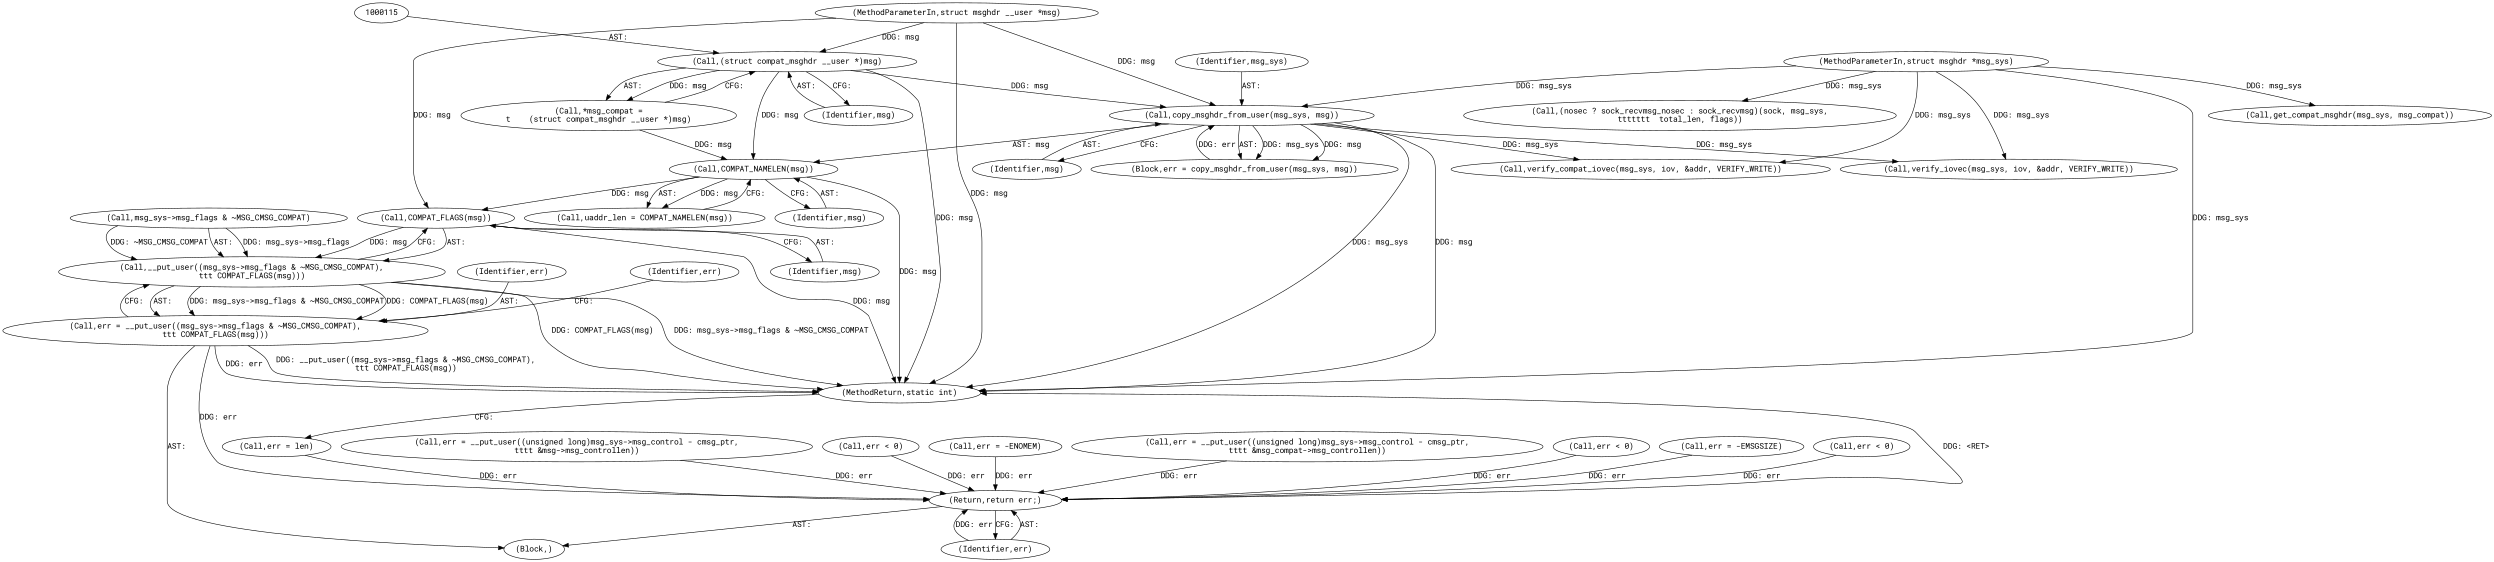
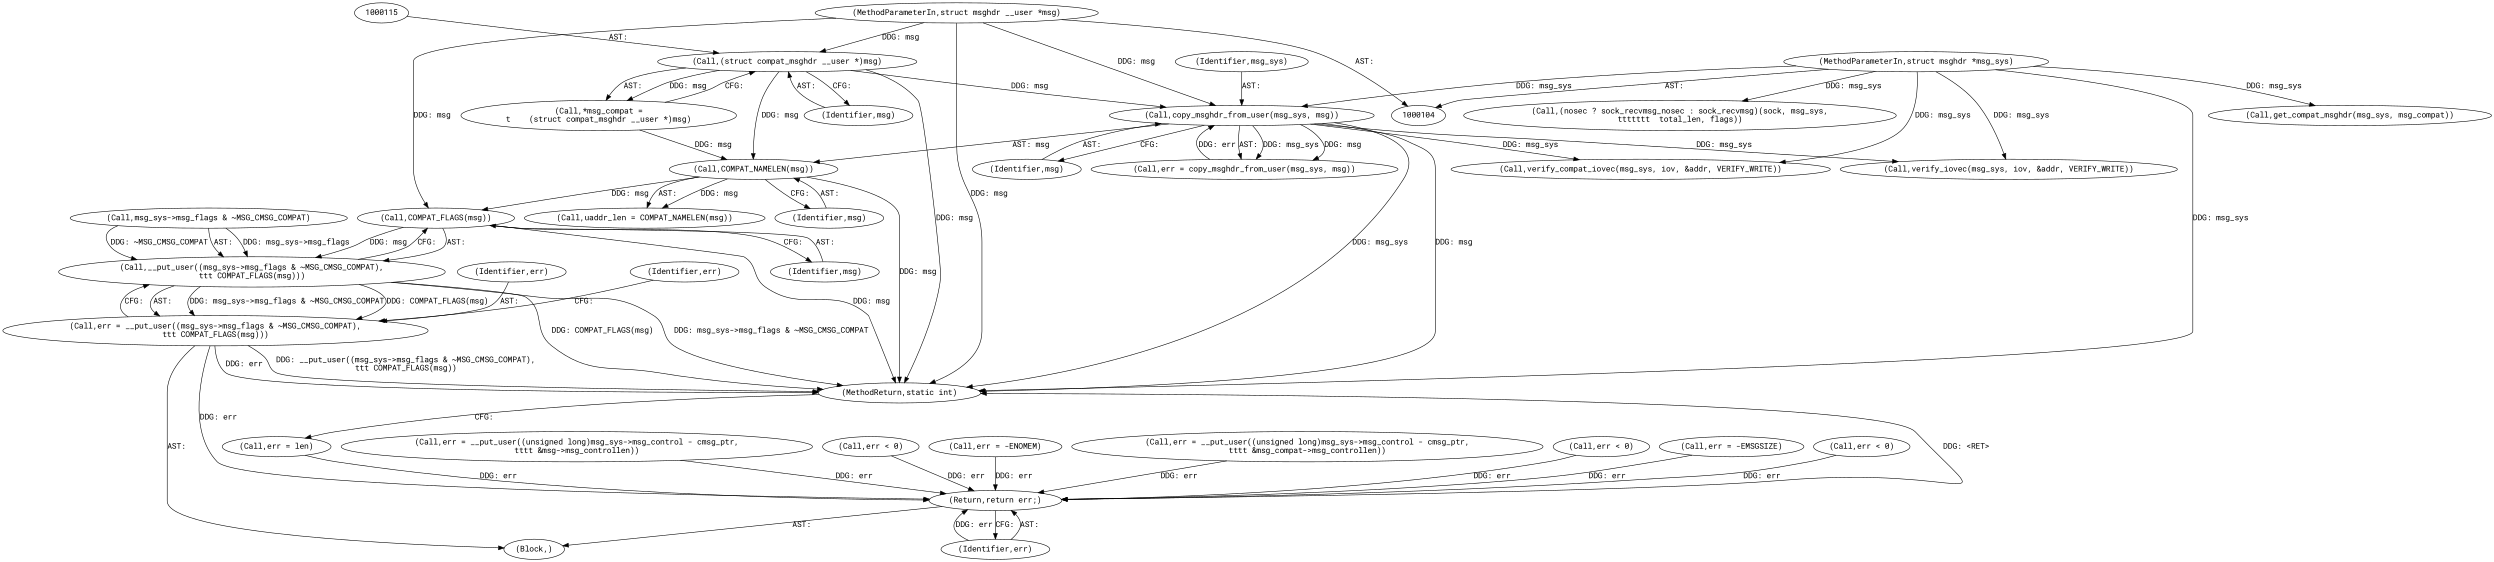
none -> (1418, 116)
(1245, 169) -> (1245, 169)
(729, 202) -> none
